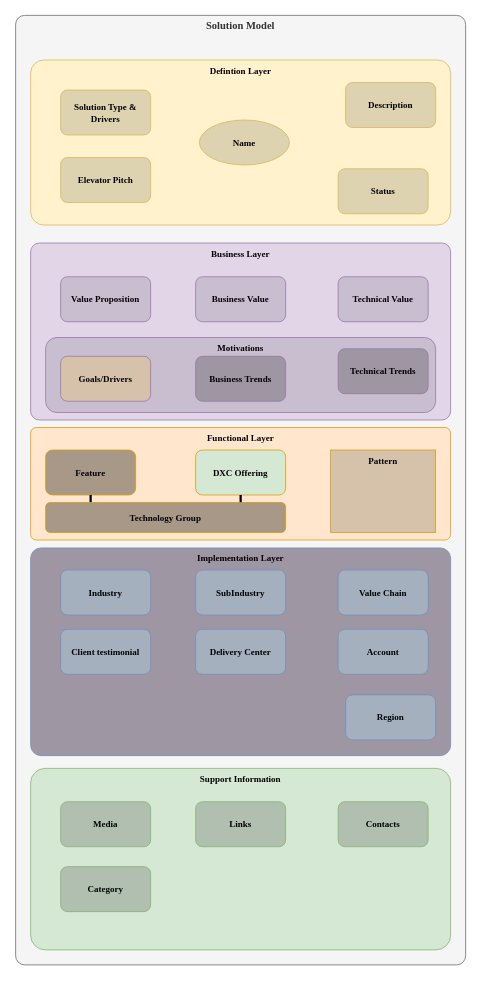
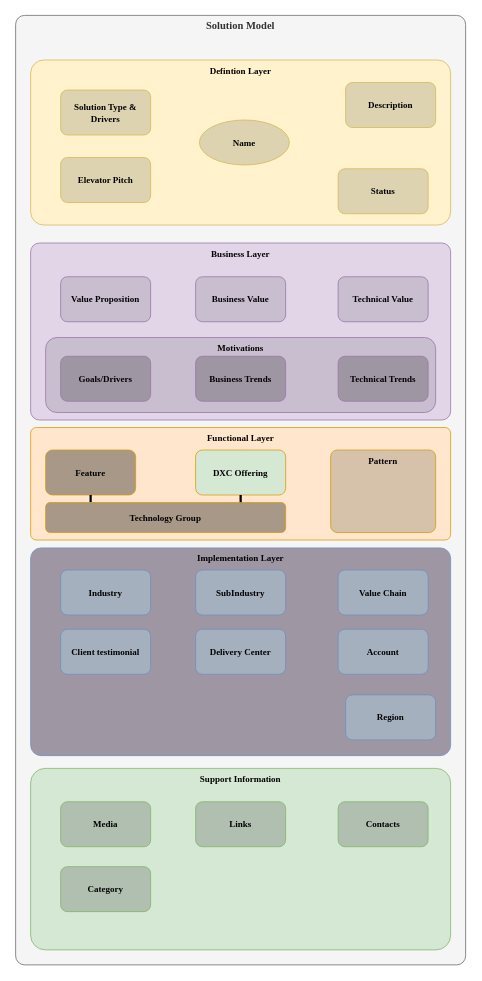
(383, 371) -> (383, 379)
(105, 379) -> (105, 379)
(383, 491) -> (383, 491)
